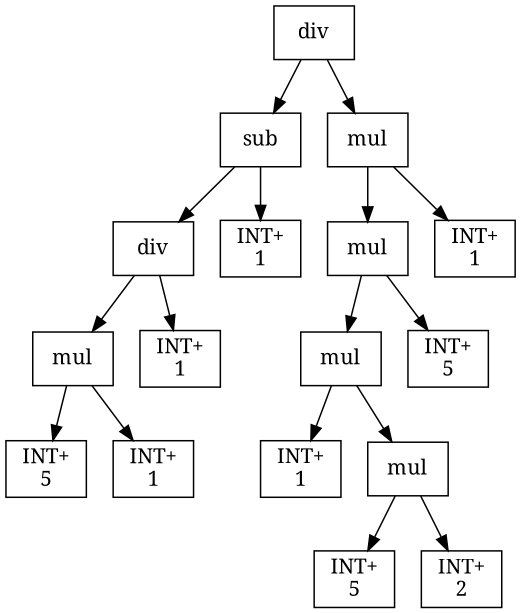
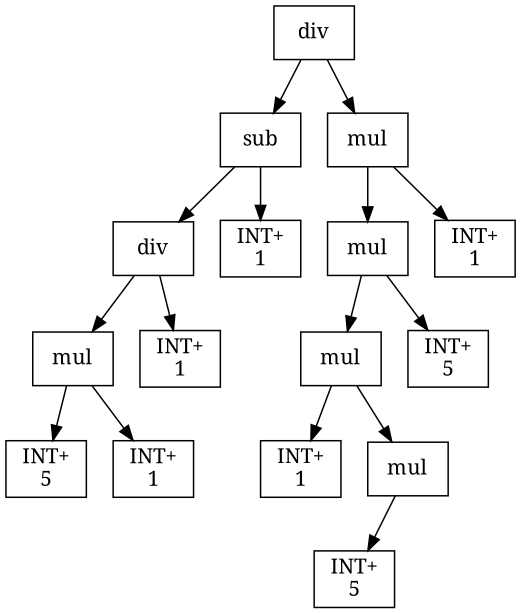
(462, 579) -> none
